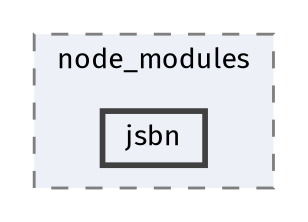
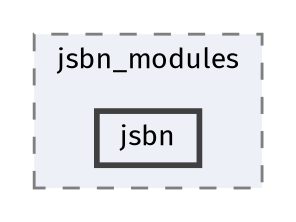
(154, 61) -> (148, 61)
